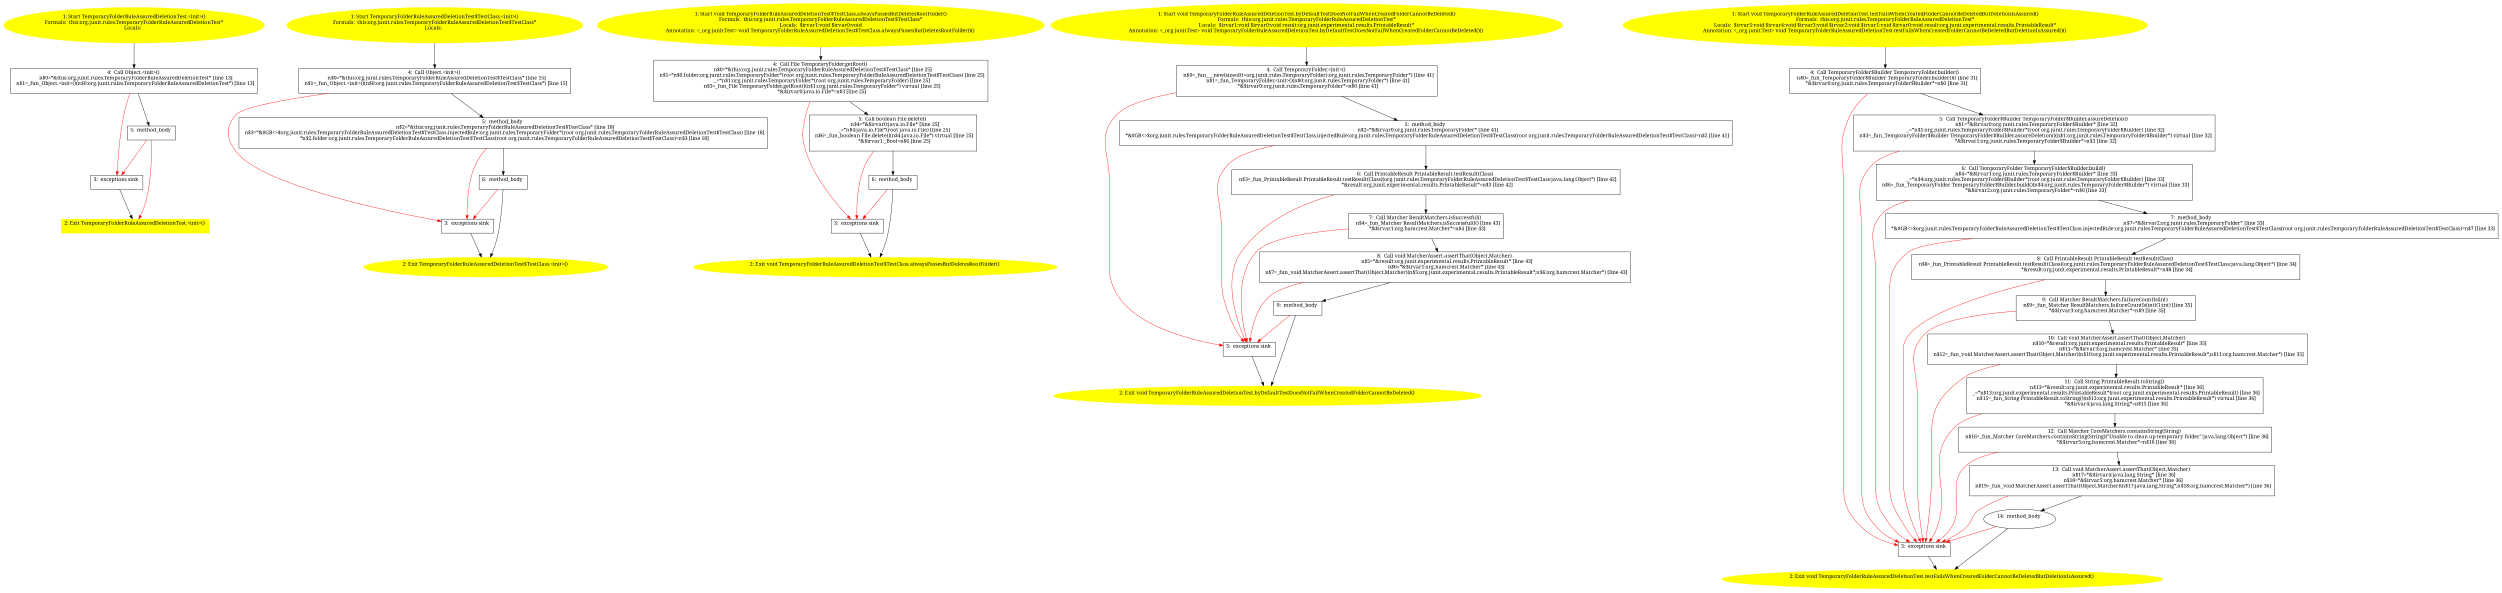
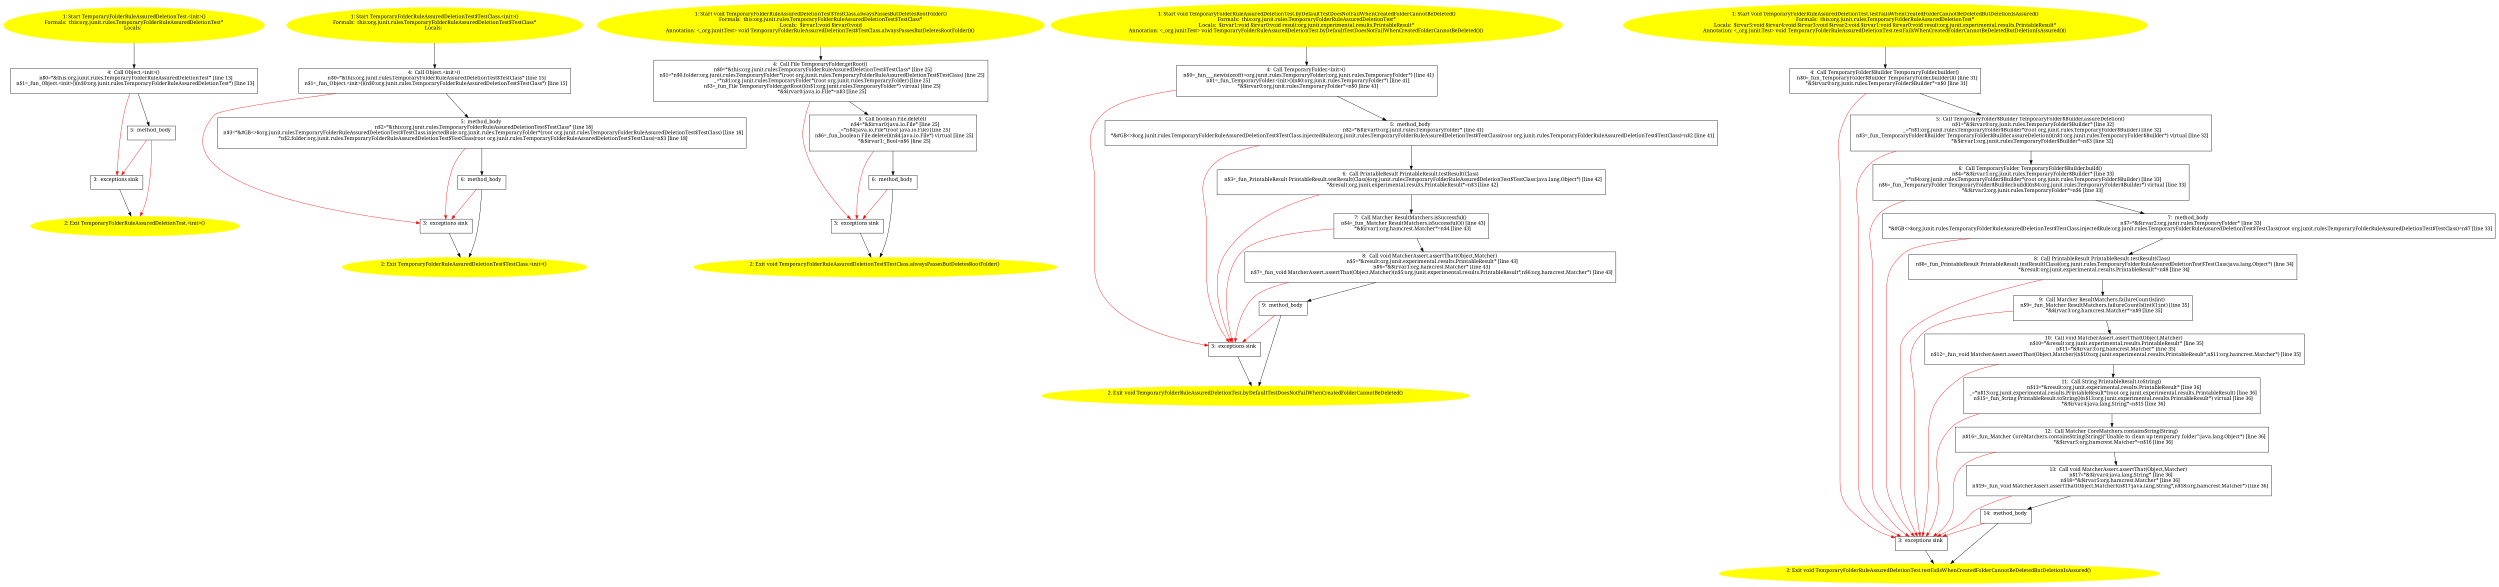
(135, 226) -> (135, 226)
(2020, 519) -> (2006, 516)
